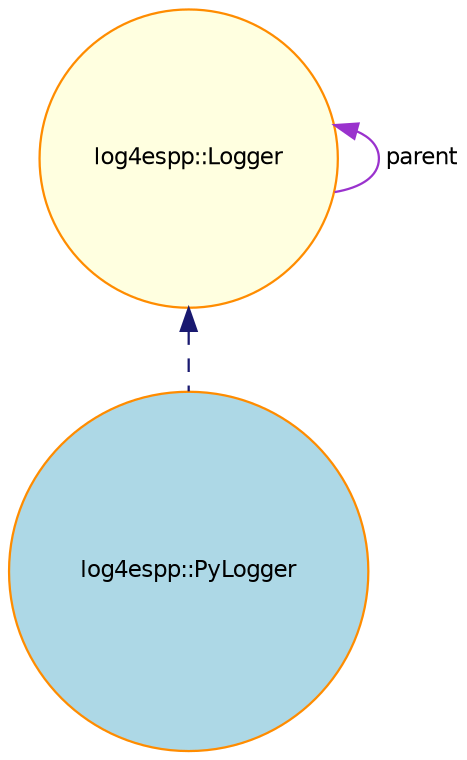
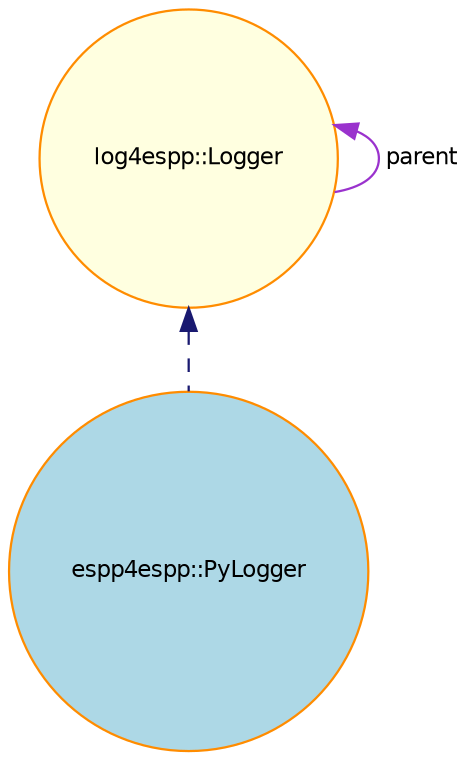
(189, 571) -> (189, 571)
